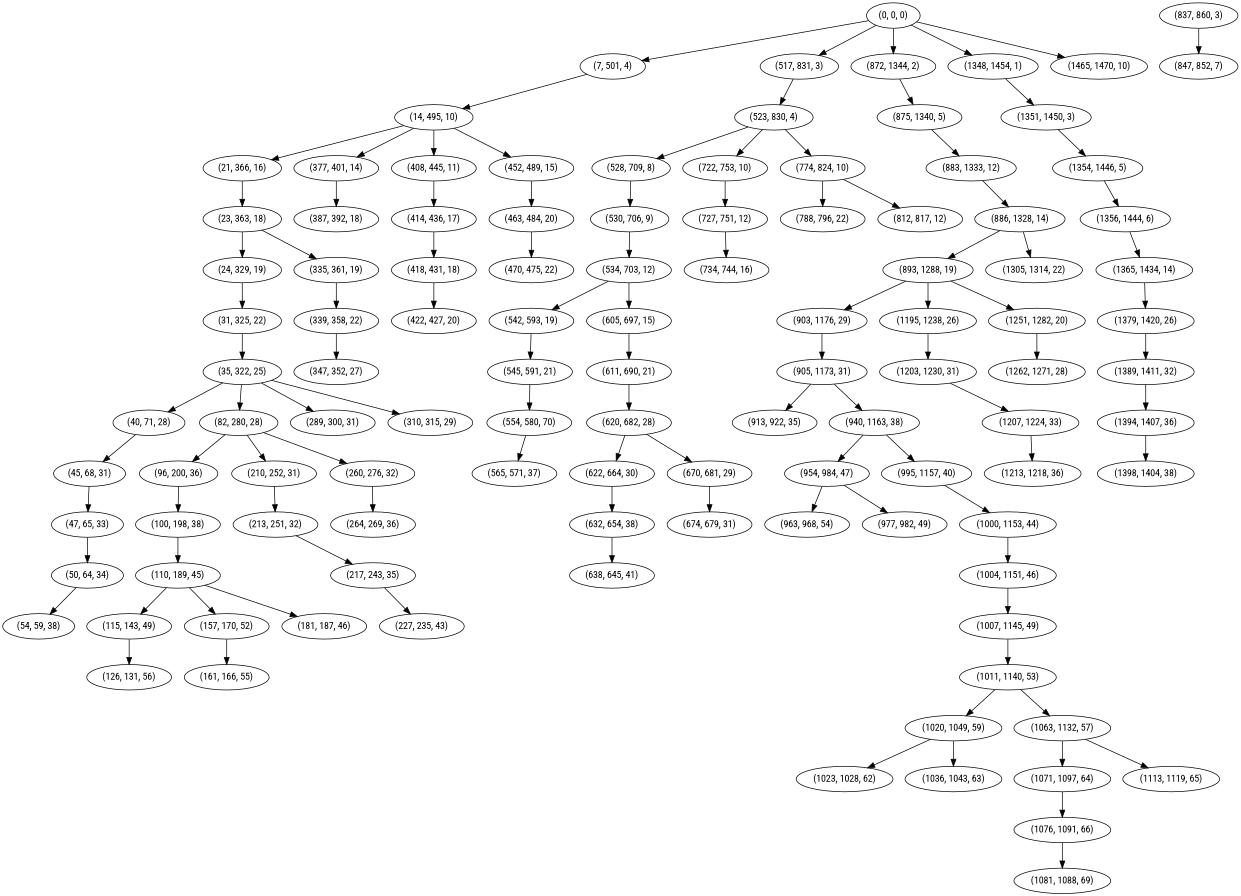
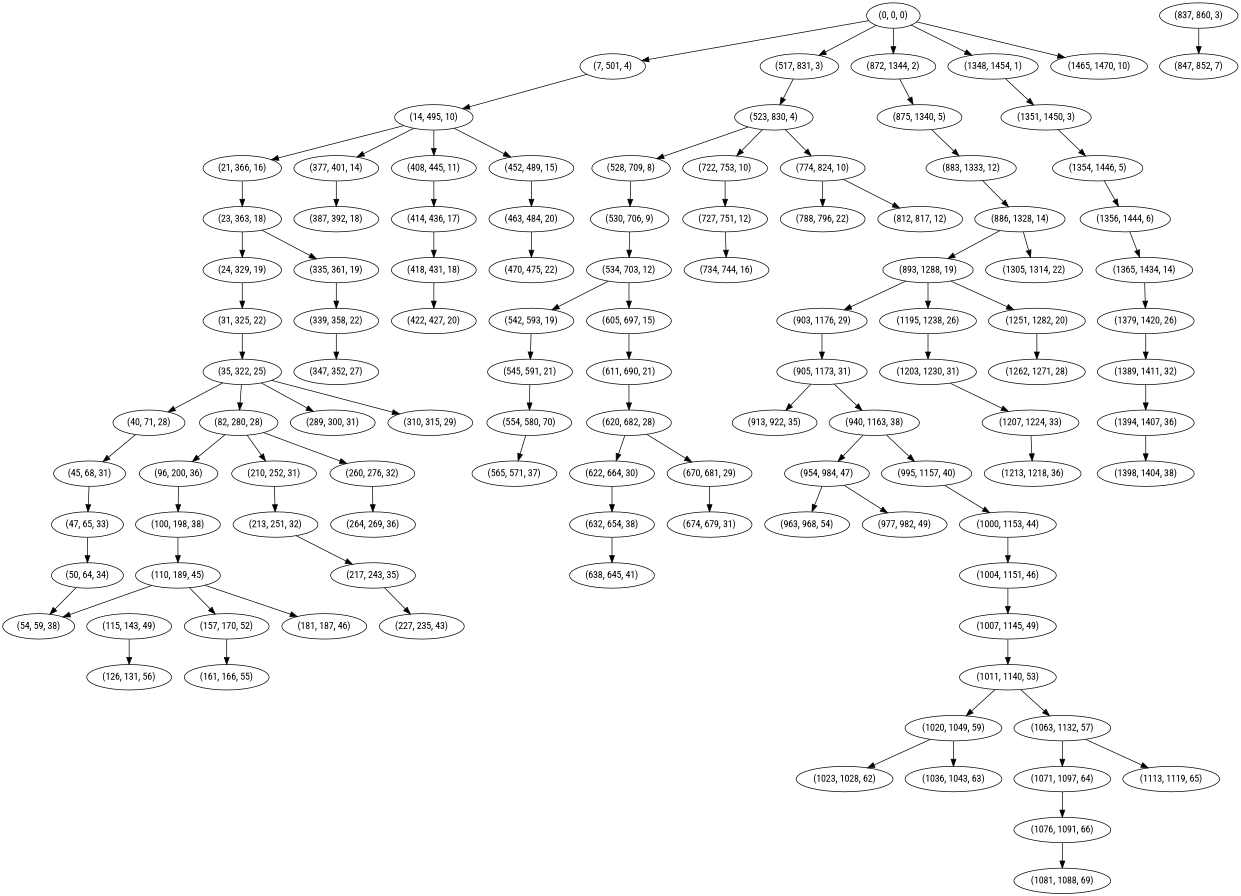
(156, 598) -> (111, 600)
